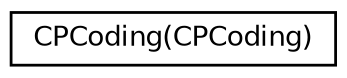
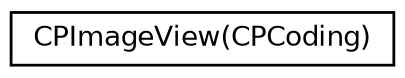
(173, 39) -> (202, 39)
